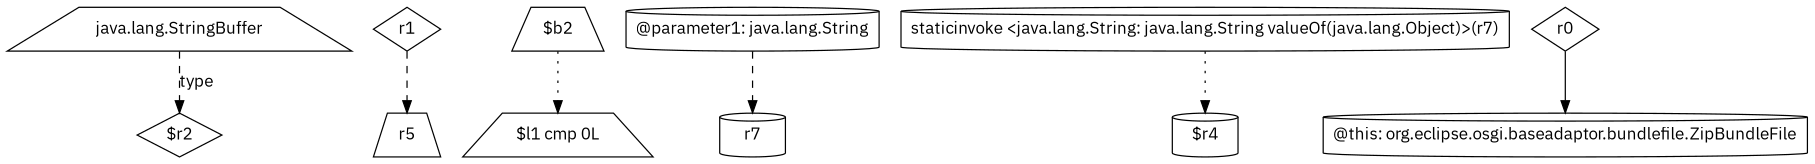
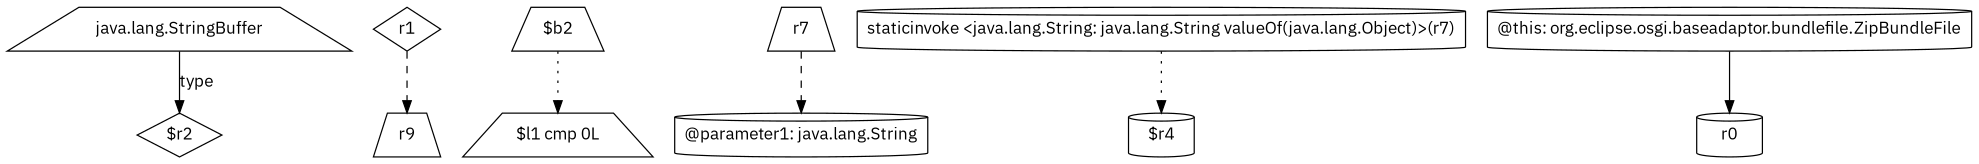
(1565, 29) -> (1730, 135)
(180, 76) -> (180, 76)
(753, 76) -> (801, 76)
(1565, 76) -> (1730, 76)
(407, 135) -> (407, 135)
(753, 135) -> (801, 29)
